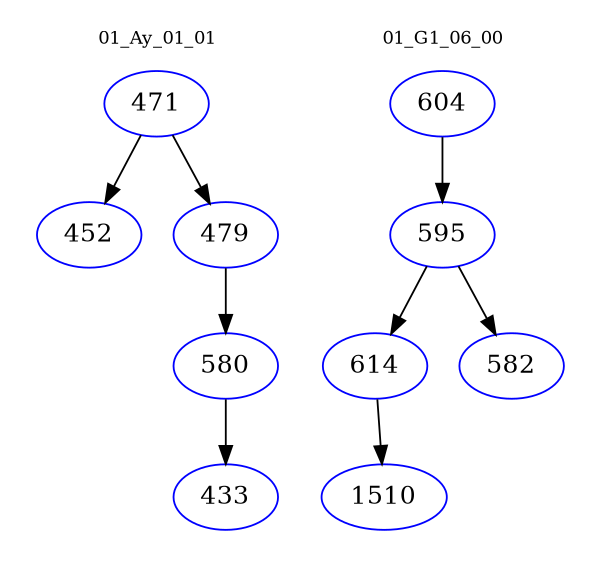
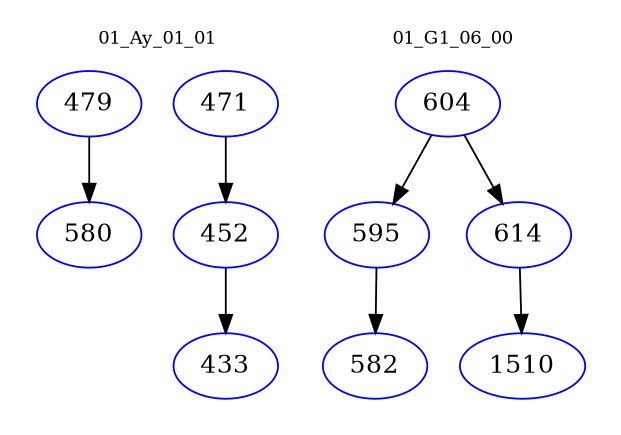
(187, 161) -> none
(413, 292) -> (479, 161)
(226, 423) -> (226, 292)
